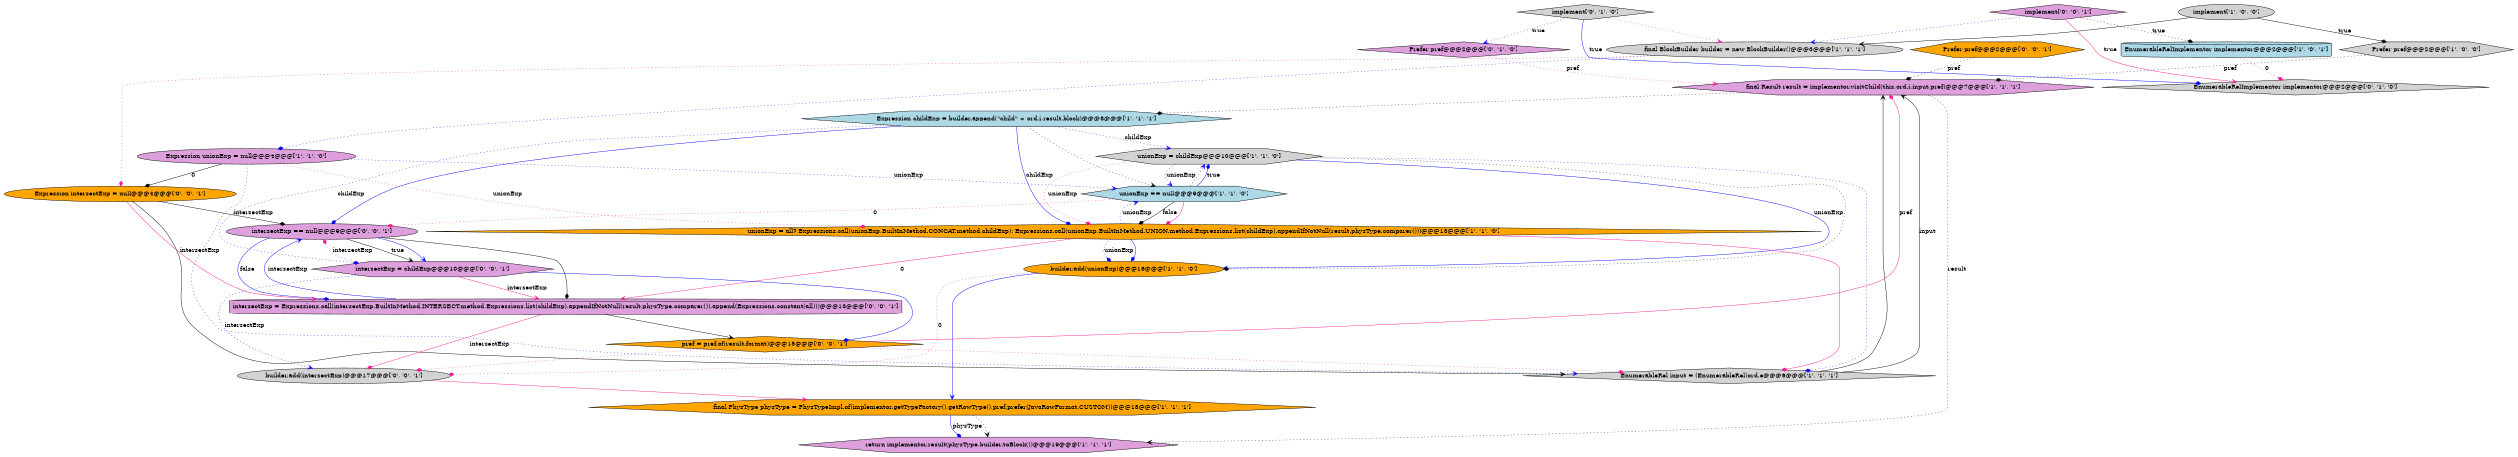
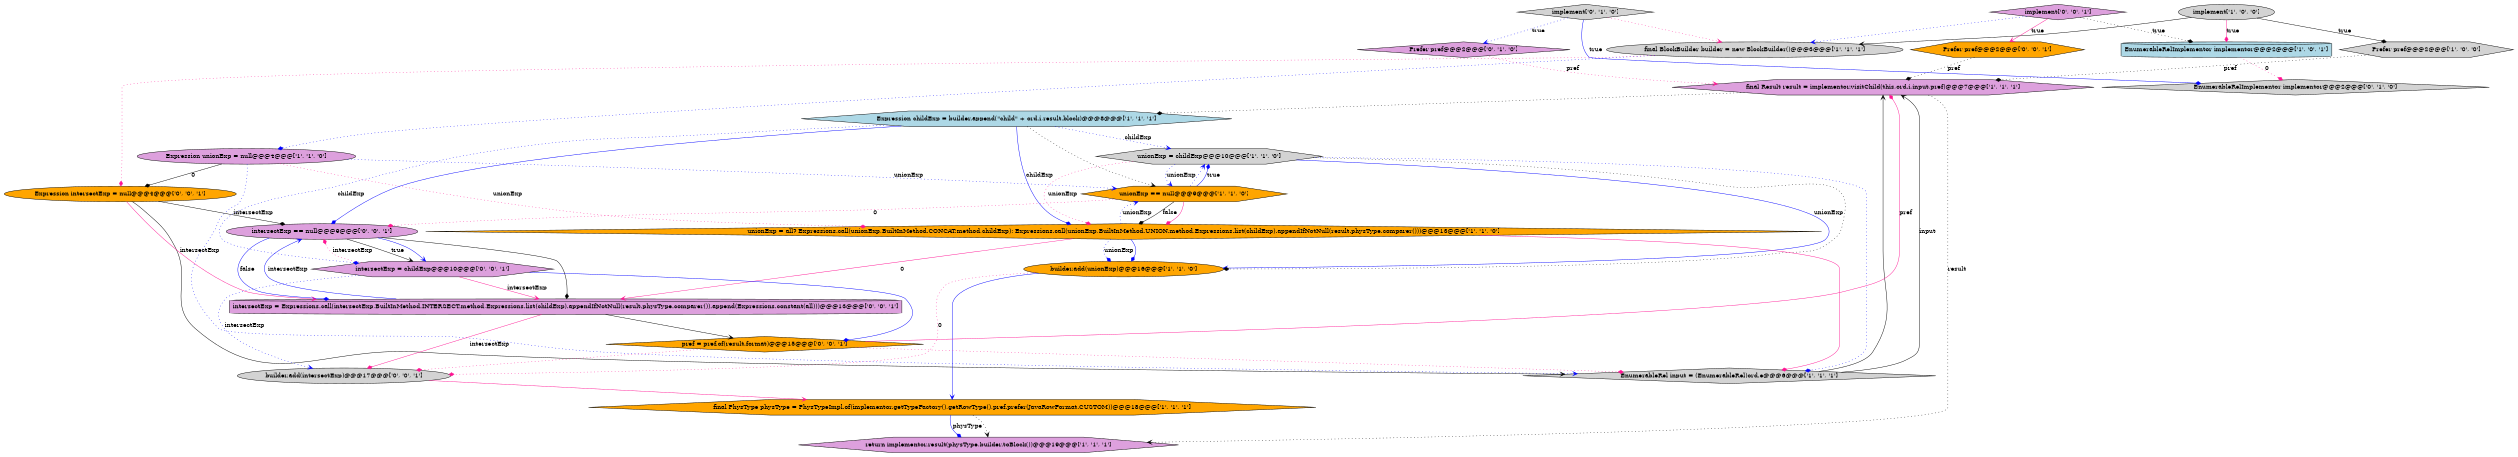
none -> (2226, 28)
(2136, 67) -> (2031, 29)
(1184, 194) -> (1184, 194)
